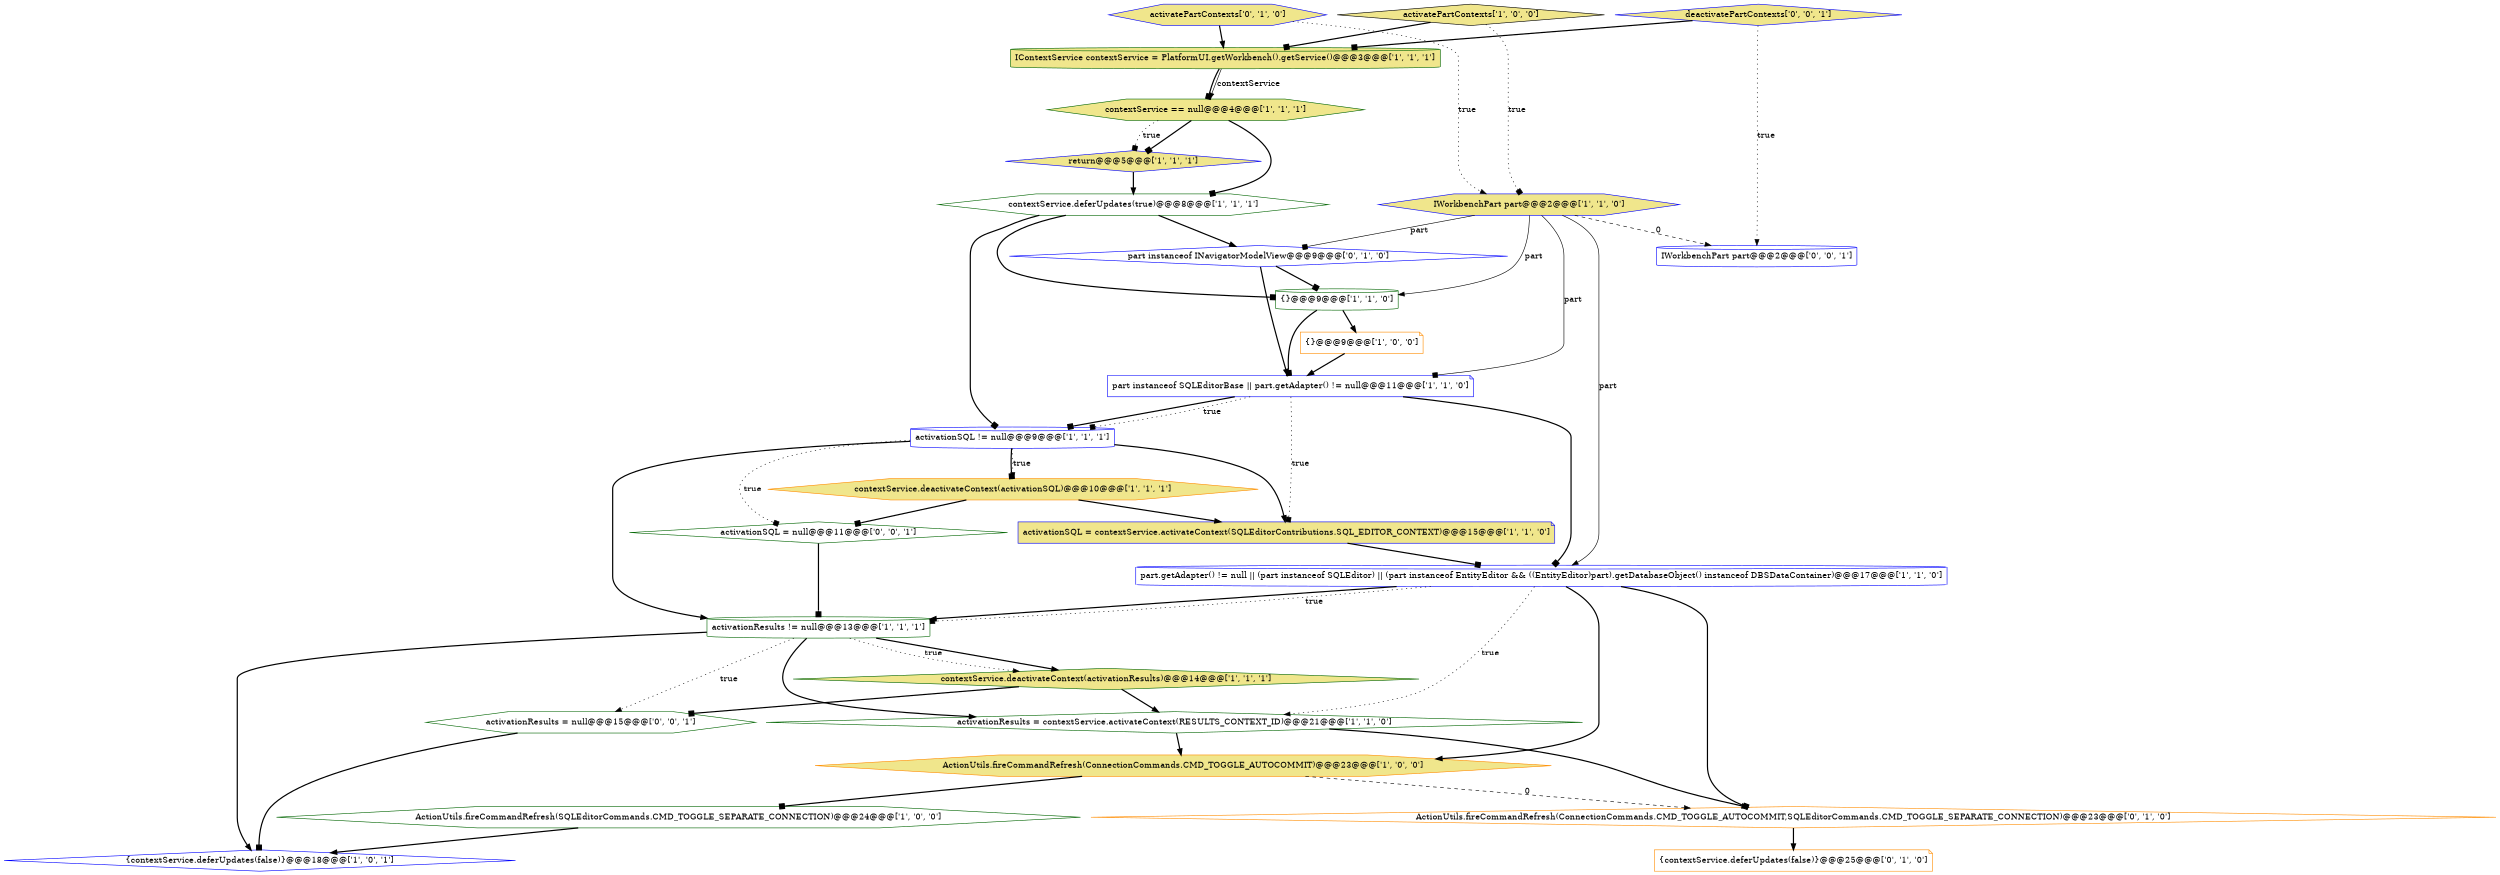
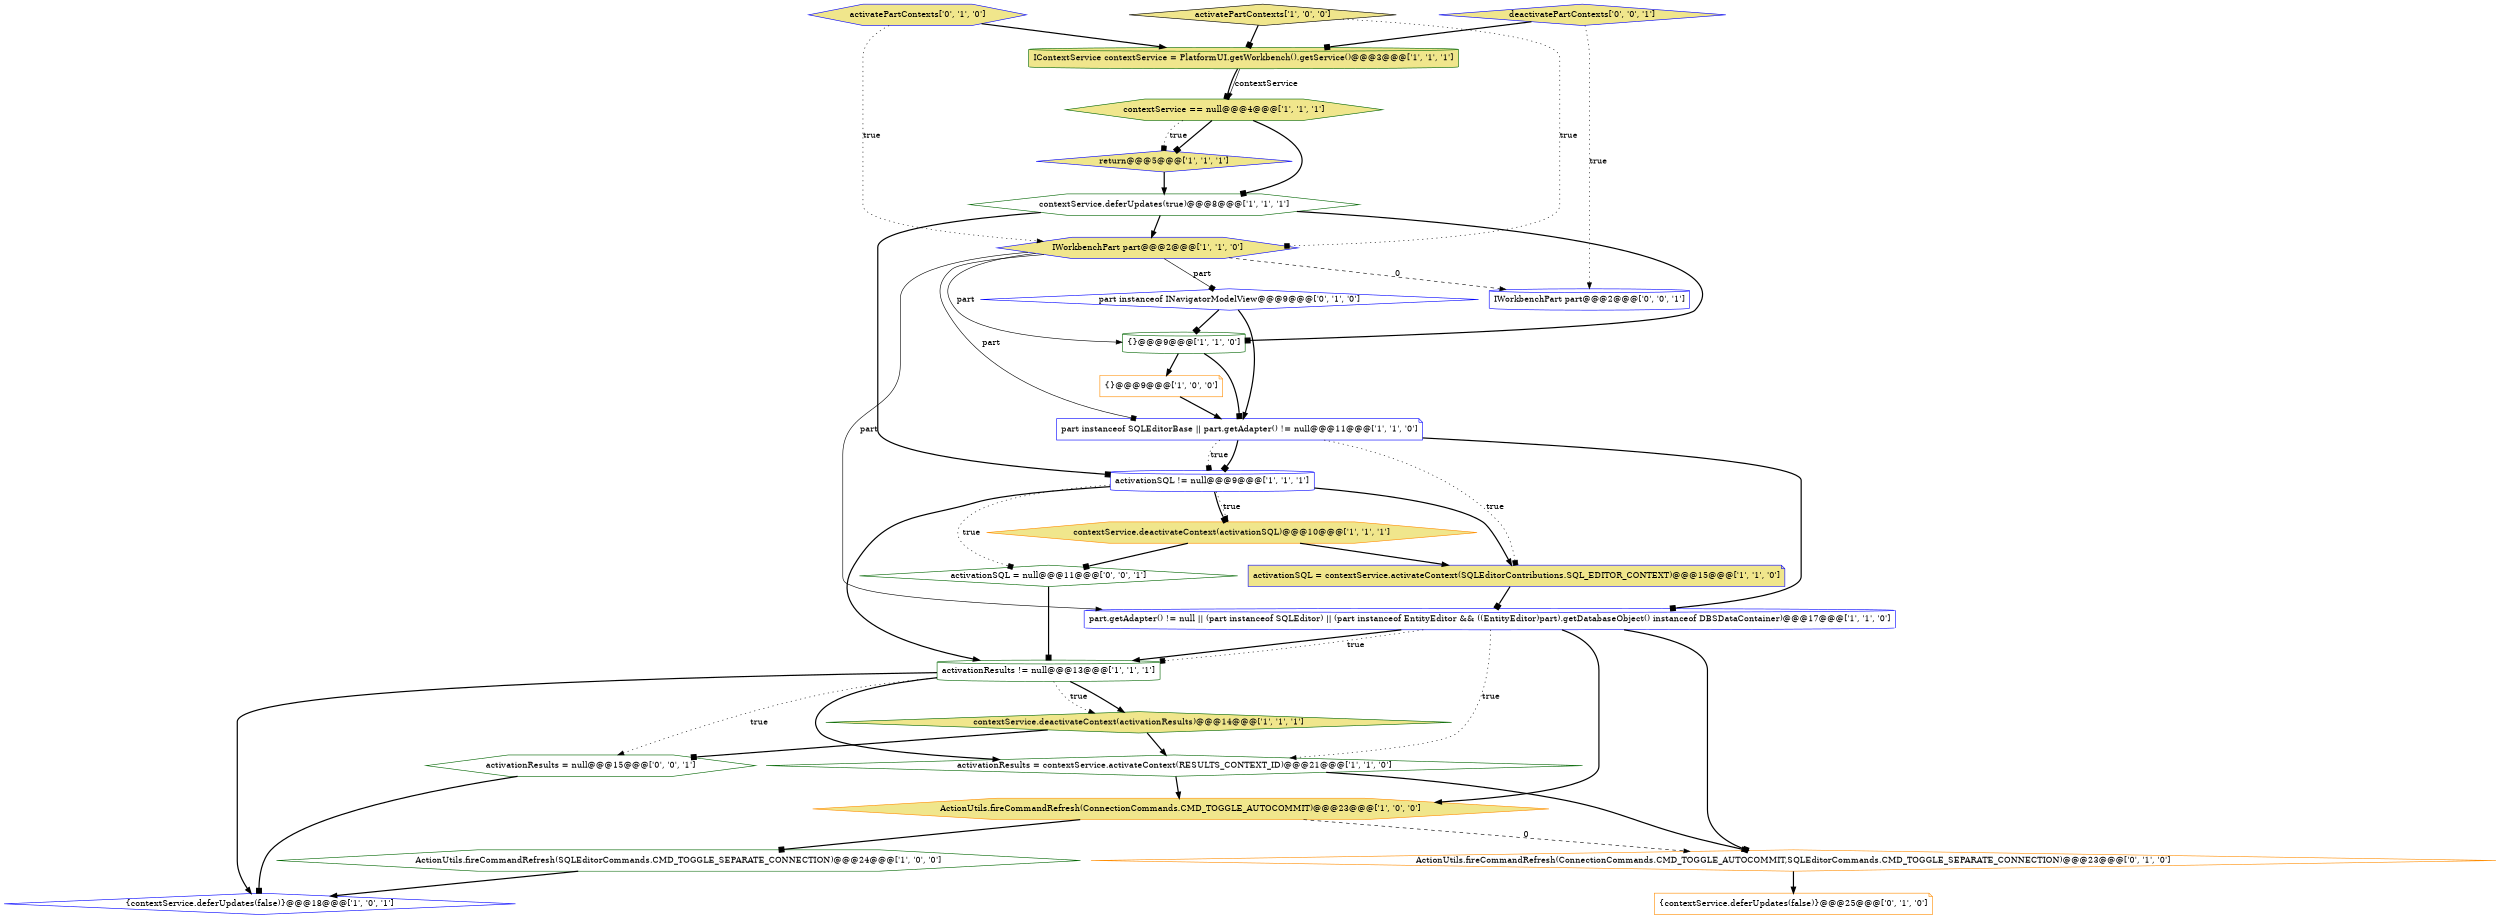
(1194, 230) -> (1157, 223)
